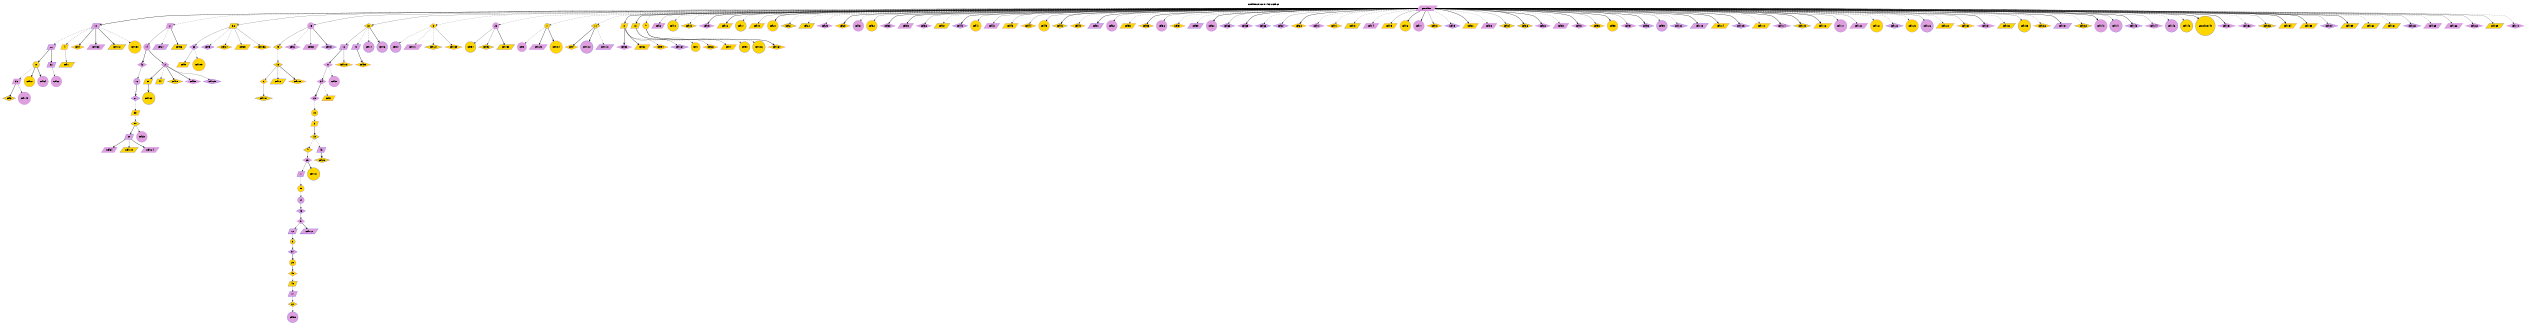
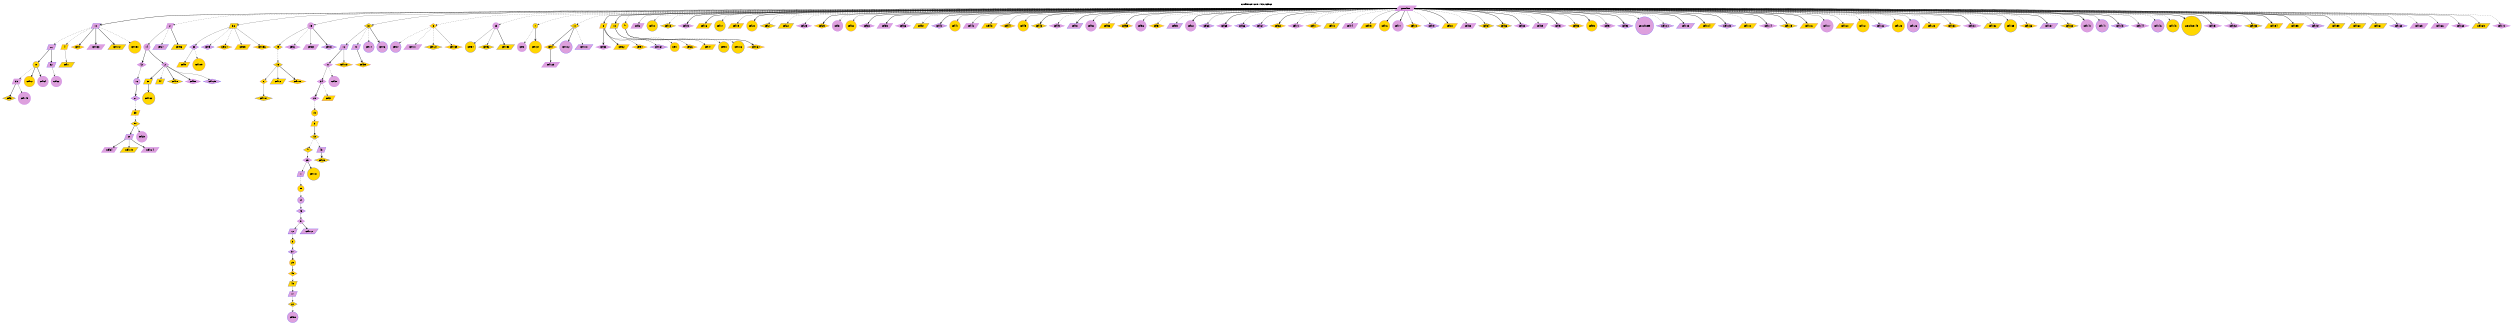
(1078, 26) -> (1057, 26)
(1662, 26) -> (1645, 26)
(1859, 26) -> (1845, 26)
(543, 36) -> (551, 55)
